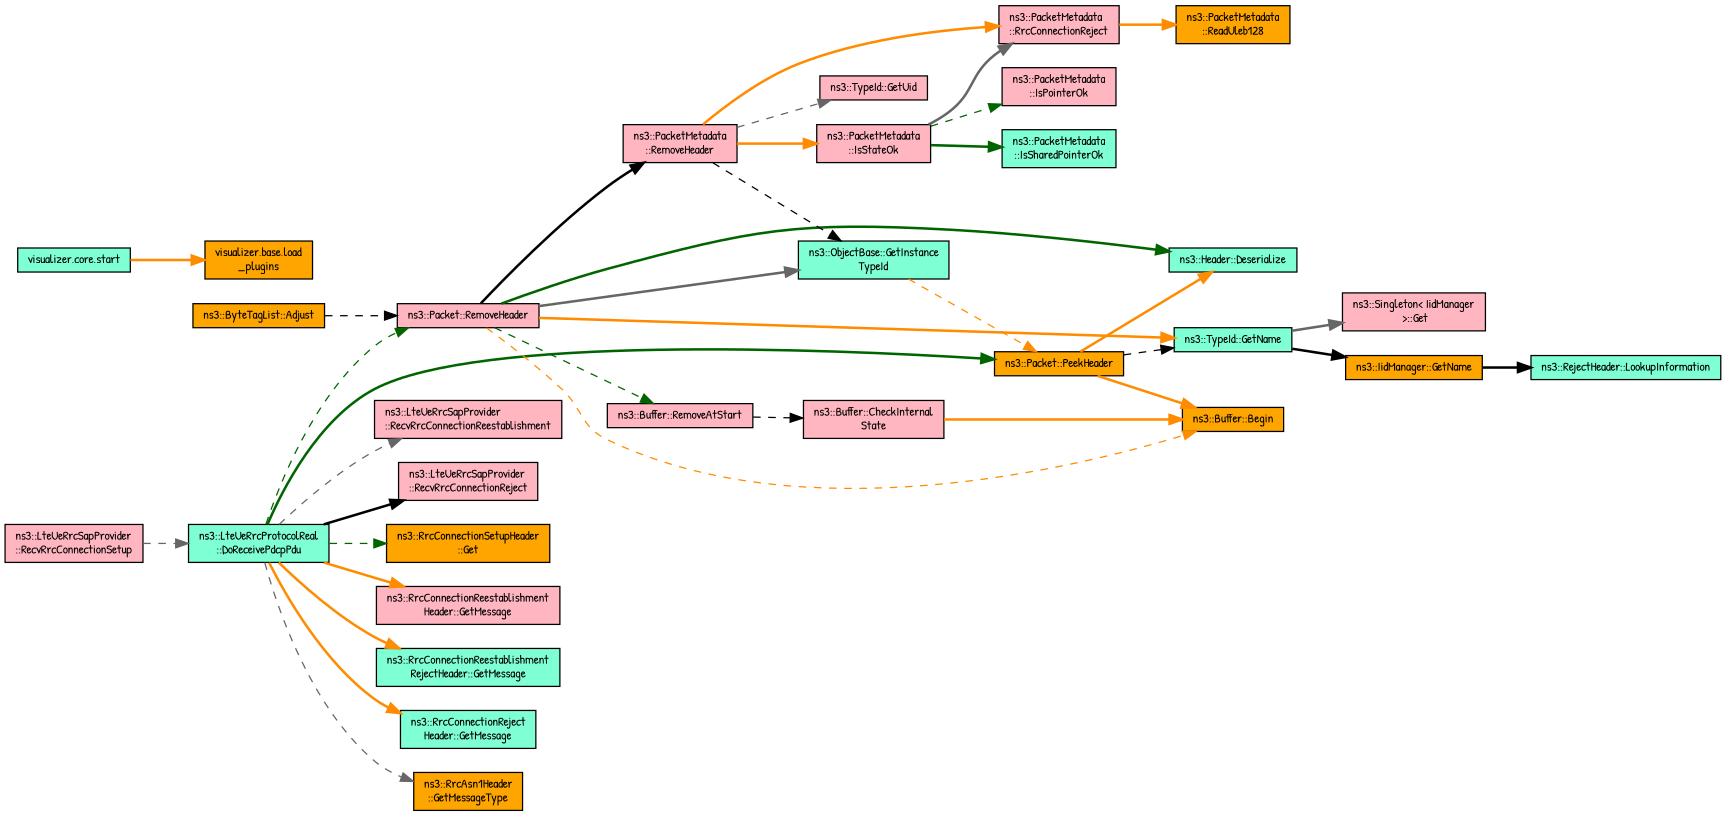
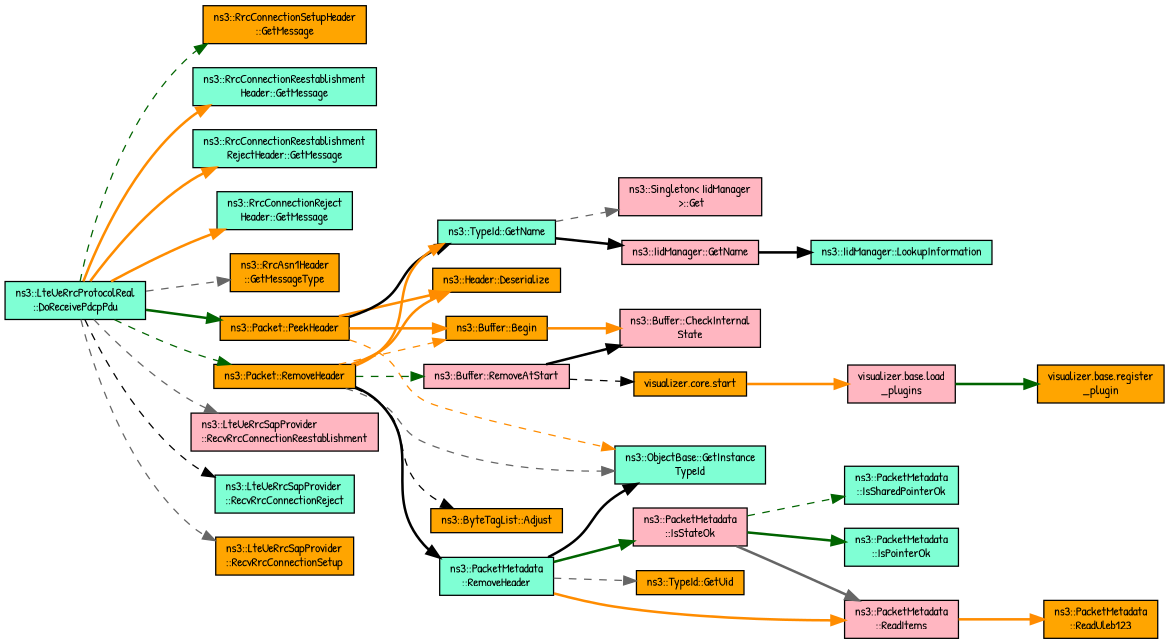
(1059, 25) -> (902, 619)
(1233, 25) -> (1101, 619)
(1059, 87) -> (902, 547)
(874, 88) -> (690, 583)
(960, 117) -> (790, 537)
(680, 144) -> (497, 576)
(770, 144) -> (587, 553)
(960, 146) -> (790, 507)
(772, 199) -> (589, 526)
(841, 227) -> (408, 319)
(74, 260) -> (690, 384)
(259, 260) -> (902, 384)
(1233, 260) -> (497, 280)
(662, 289) -> (464, 456)
(967, 312) -> (465, 414)
(355, 316) -> (410, 472)
(468, 316) -> (285, 376)
(1311, 328) -> (581, 217)
(1142, 352) -> (397, 288)
(1414, 368) -> (690, 252)
(1626, 368) -> (902, 252)
none -> (595, 380)
none -> (1101, 384)
(772, 417) -> (577, 357)
(1057, 419) -> (577, 328)
(468, 481) -> (285, 494)
(357, 514) -> (134, 404)
(74, 543) -> (285, 556)
(159, 543) -> (125, 438)
(468, 543) -> (285, 25)
(468, 605) -> (285, 87)
